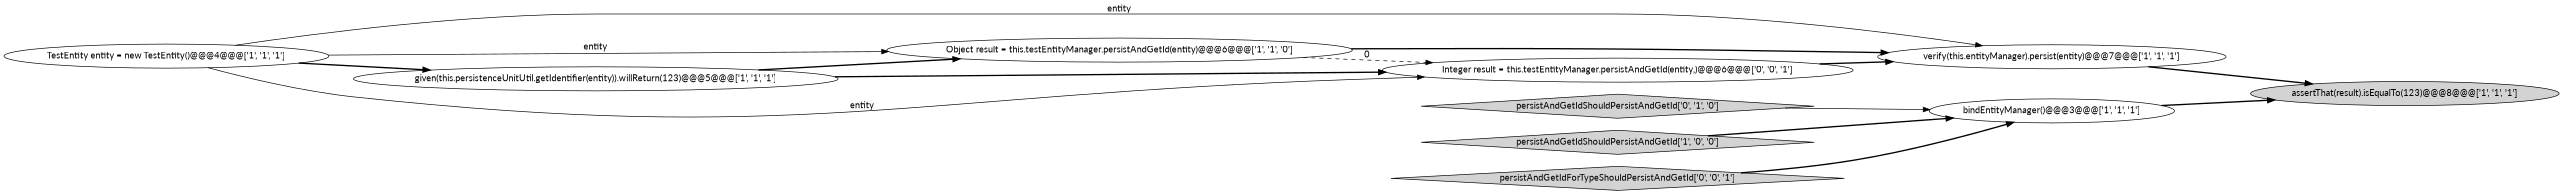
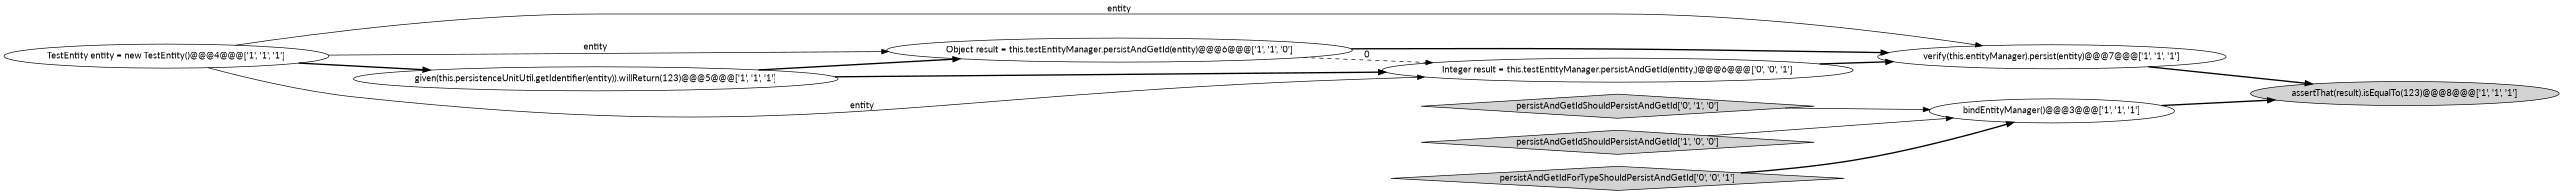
(1827, 127) -> (1827, 127)
